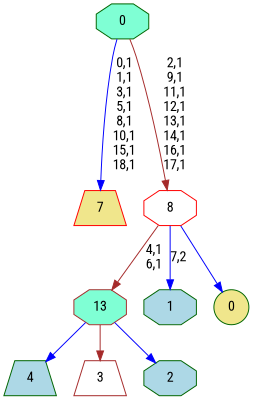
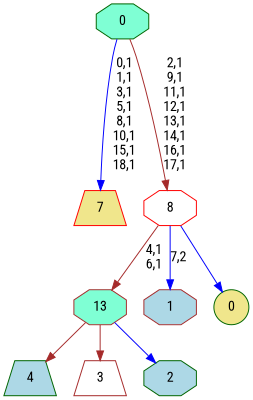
(170, 307) -> (170, 307)
(69, 339) -> (69, 339)
